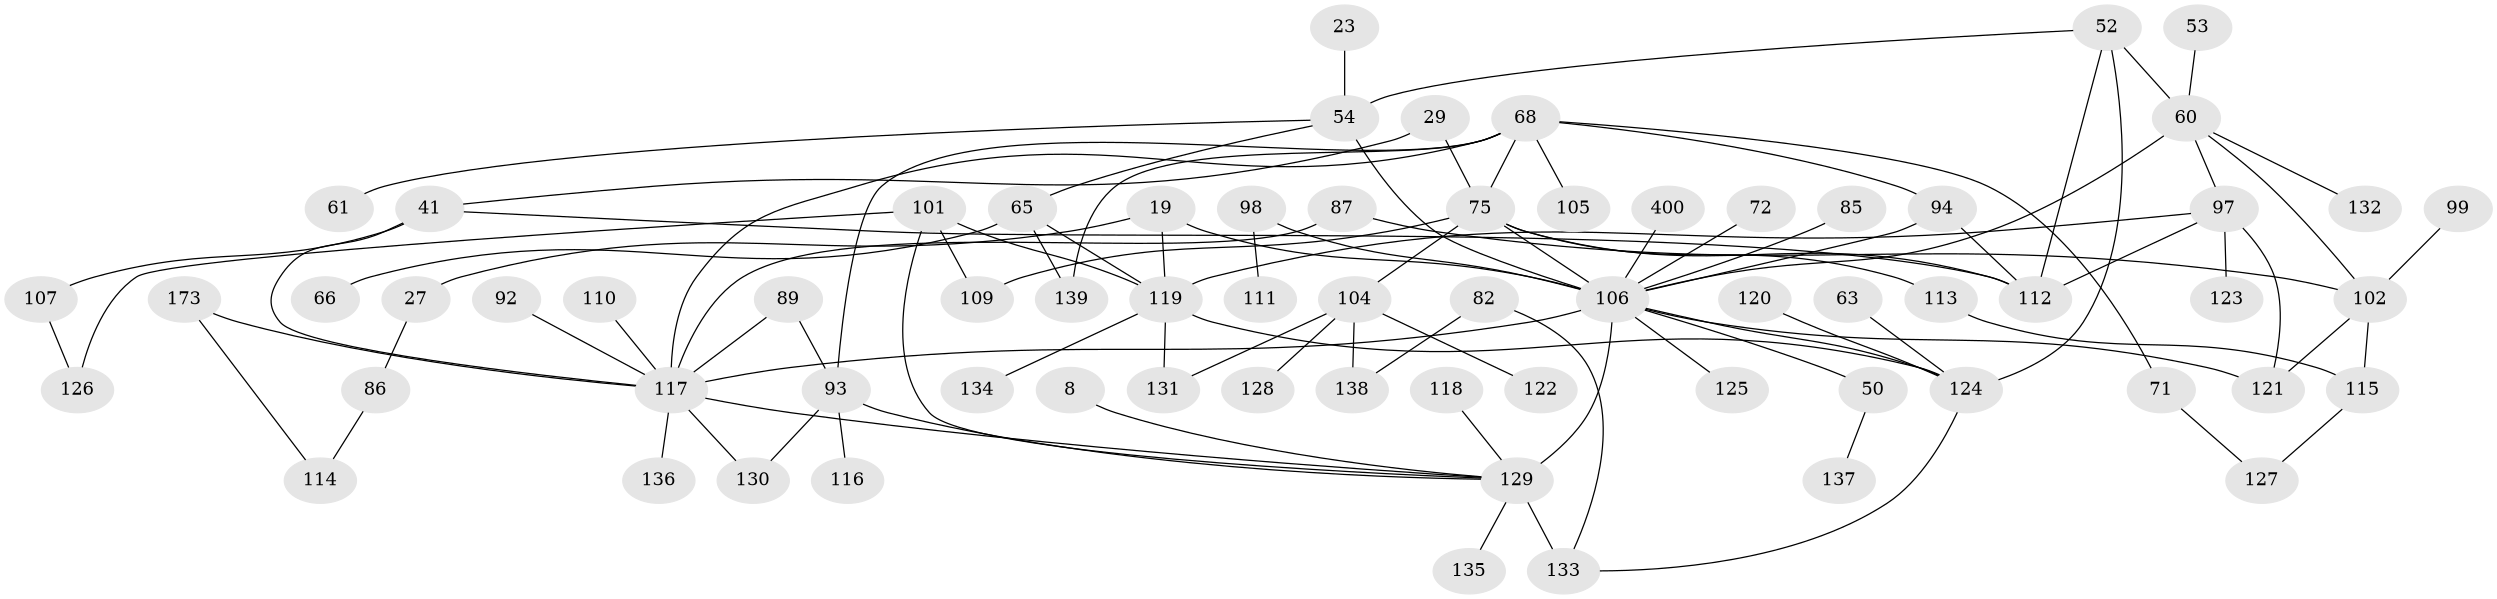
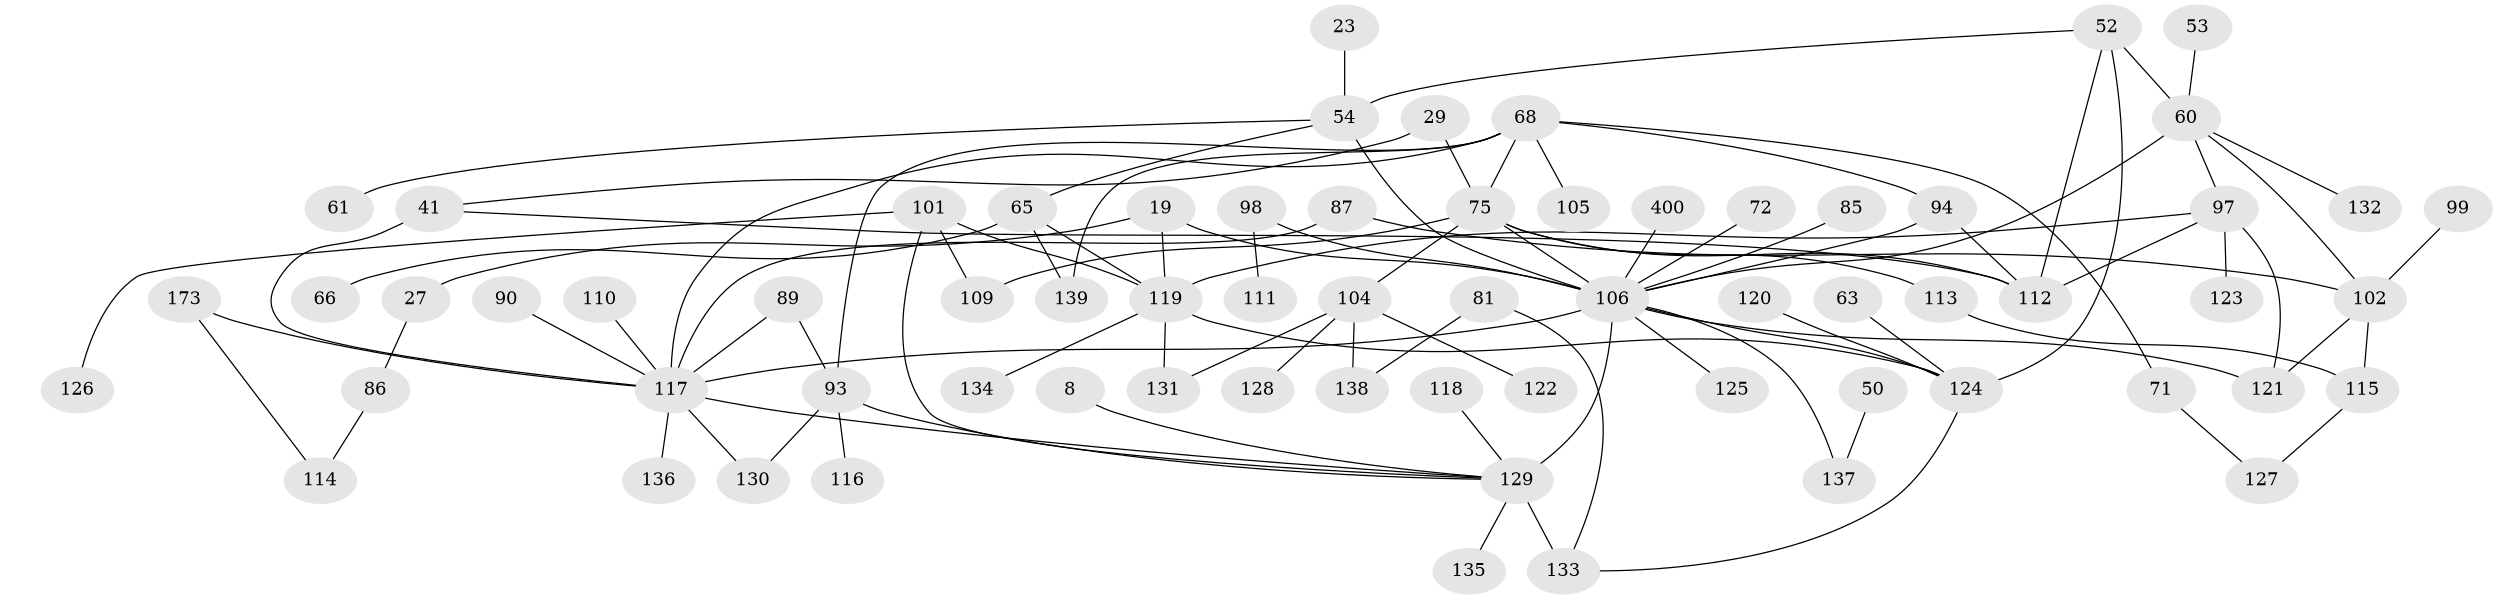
(41, 299) -> none
(507, 299) -> (507, 299)
(1484, 299) -> (1484, 299)
(1716, 332) -> (1764, 355)
